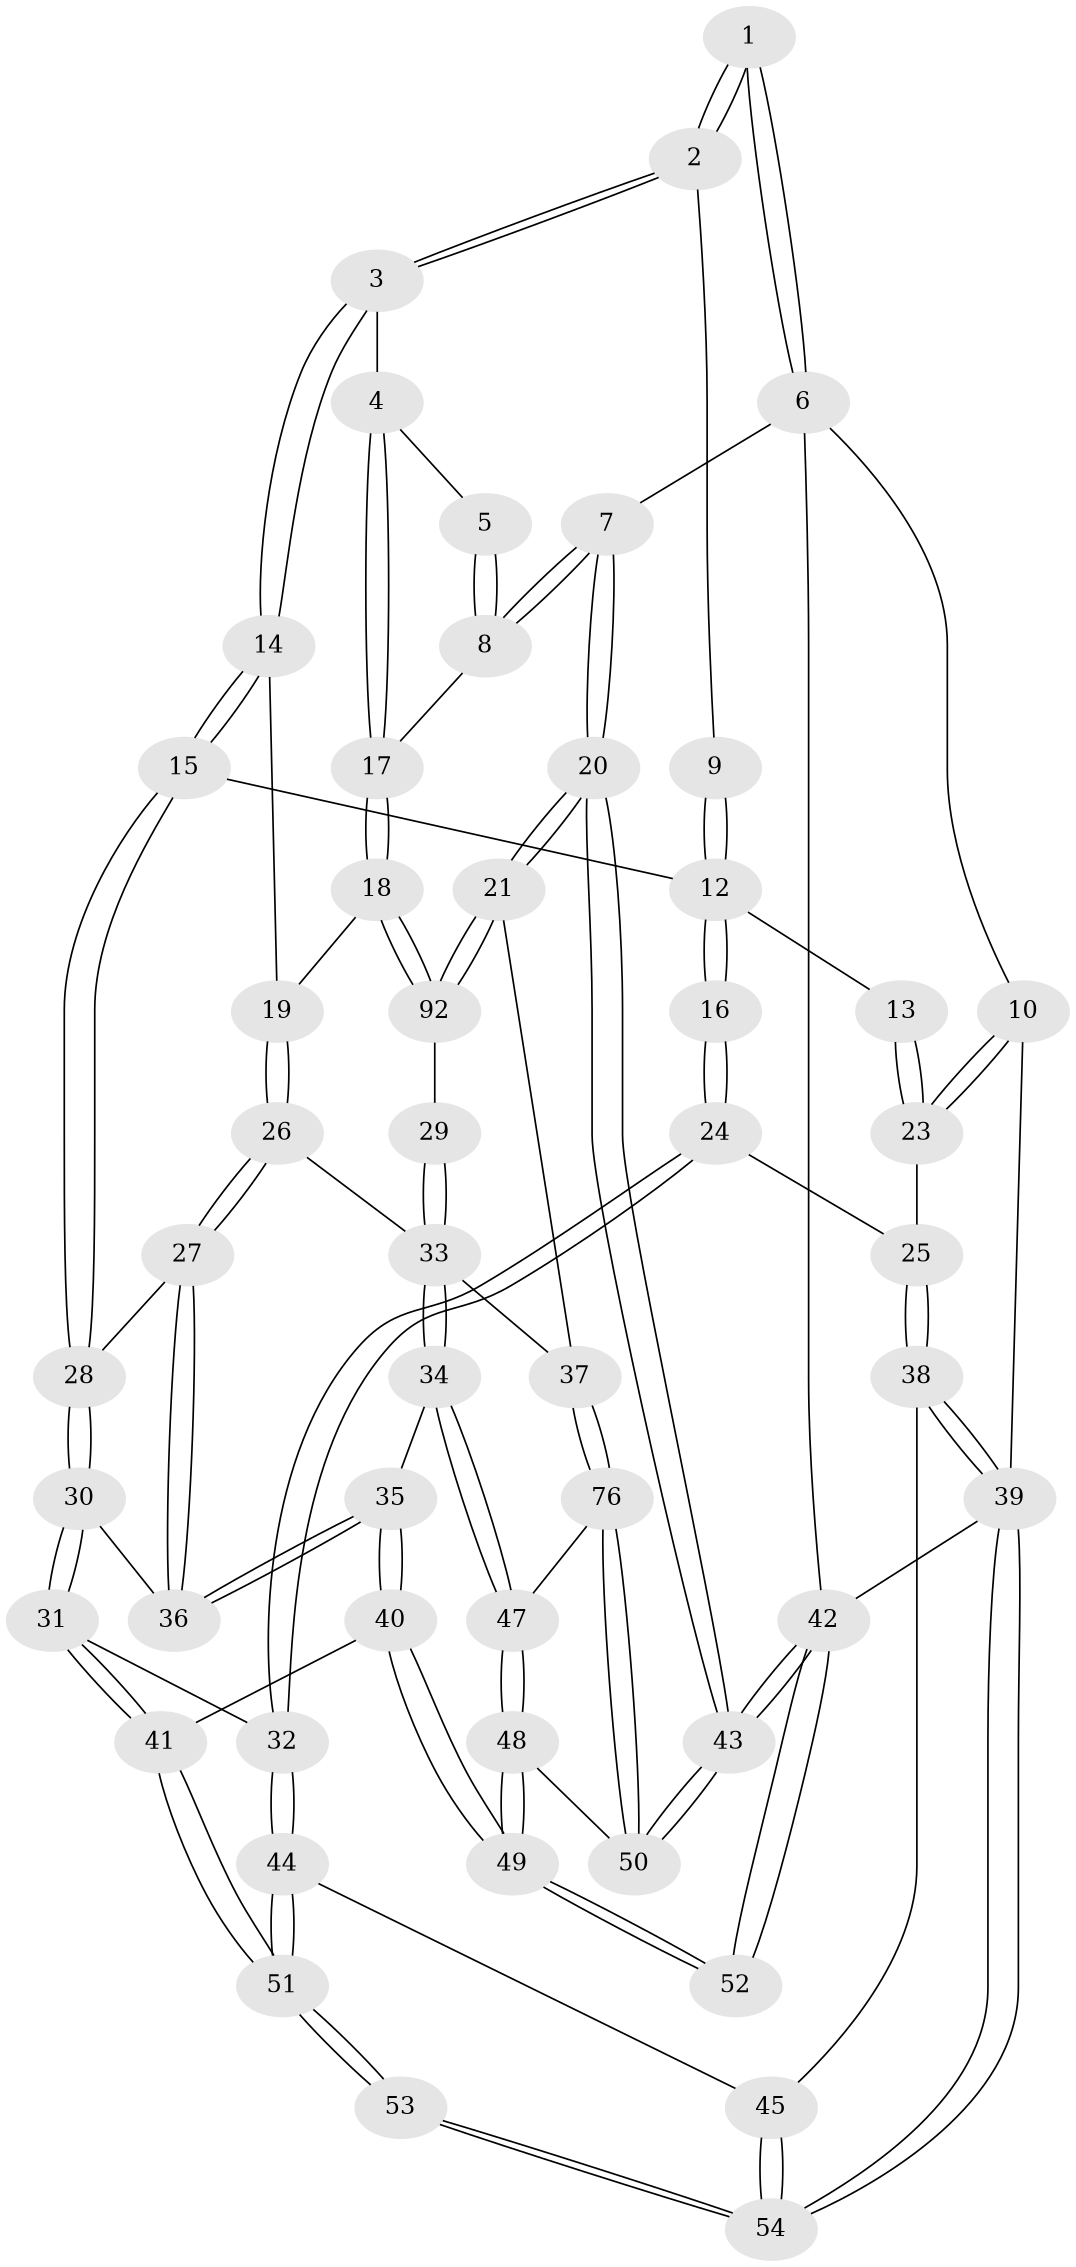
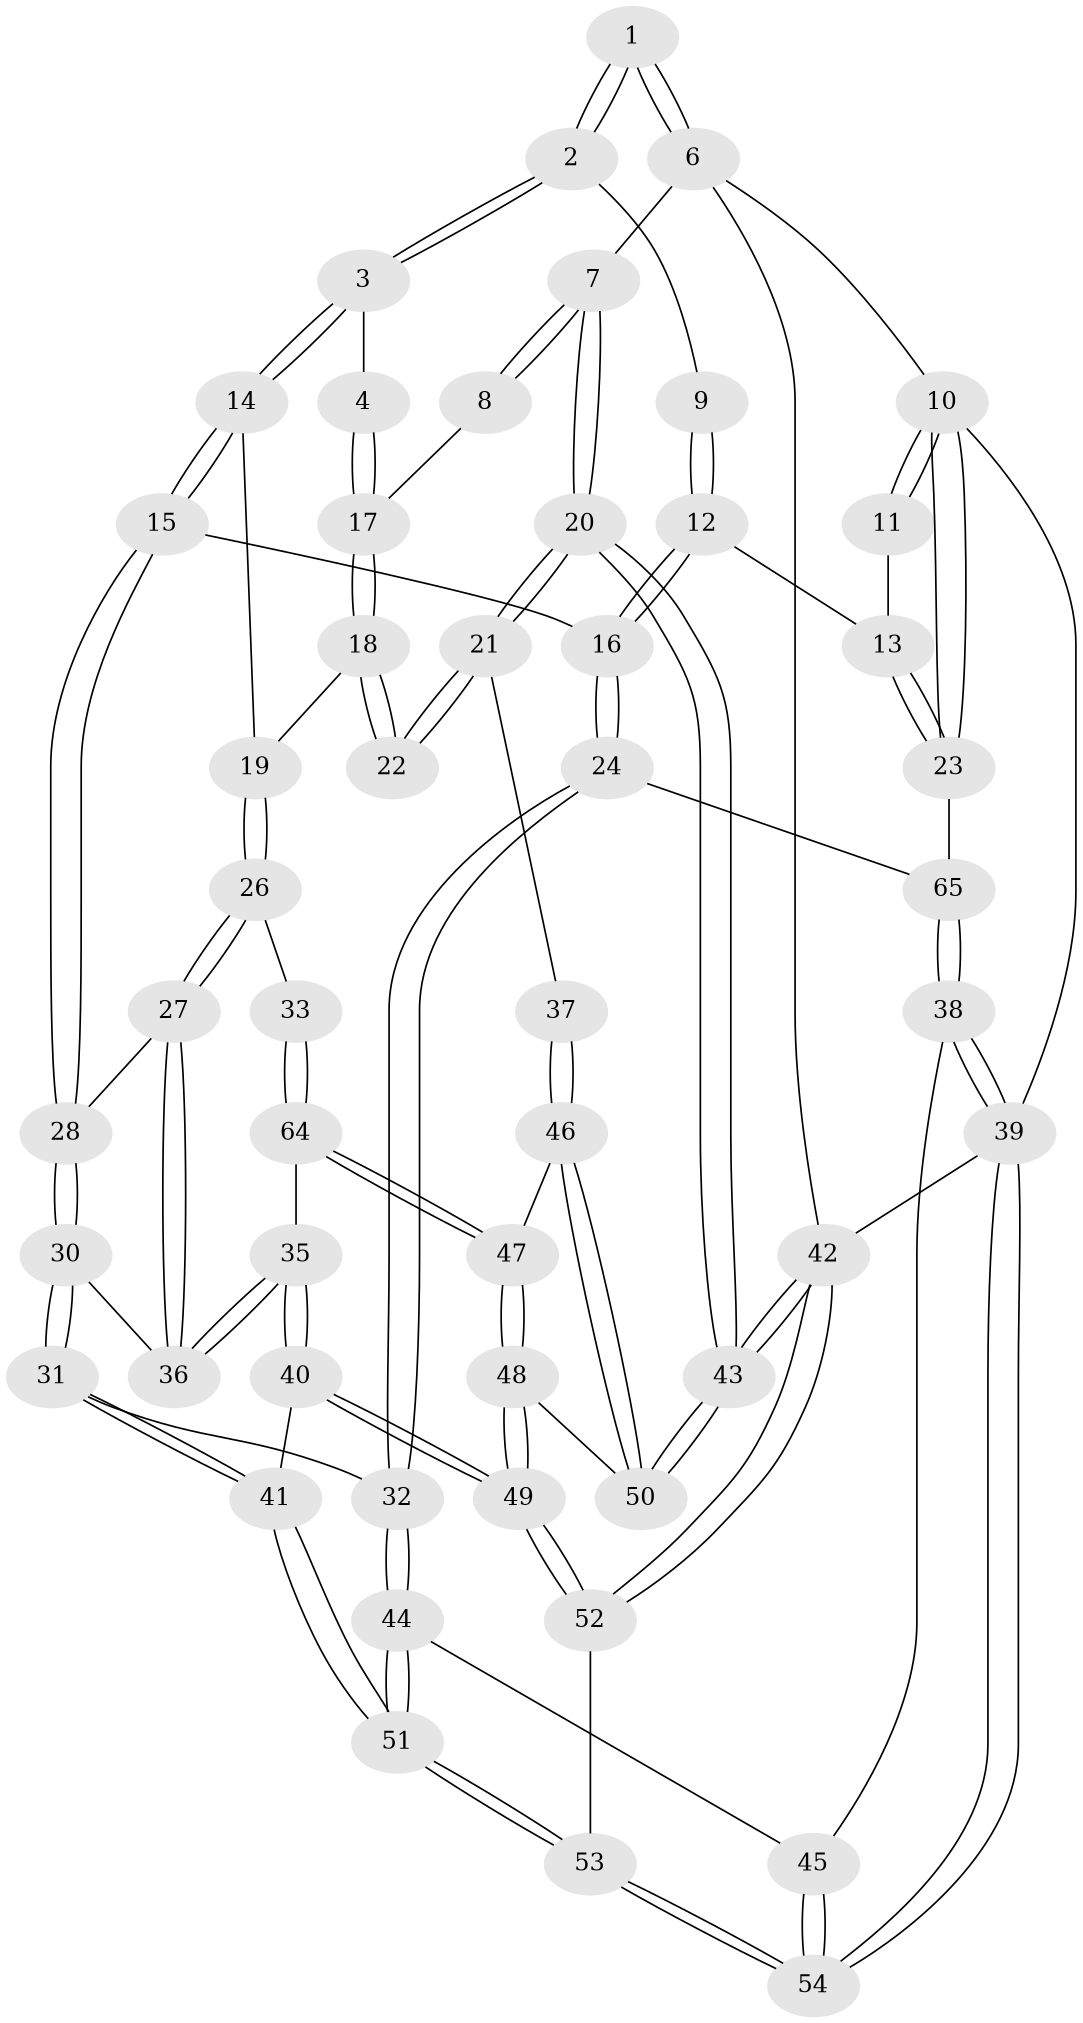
(486, 524) -> none
none -> (888, 524)
(450, 829) -> (390, 575)
(435, 1012) -> (392, 768)
(435, 1133) -> none
(917, 1255) -> (949, 890)
(505, 1316) -> none
(435, 1377) -> (296, 1133)
(607, 1499) -> (562, 1133)
none -> (590, 1747)
